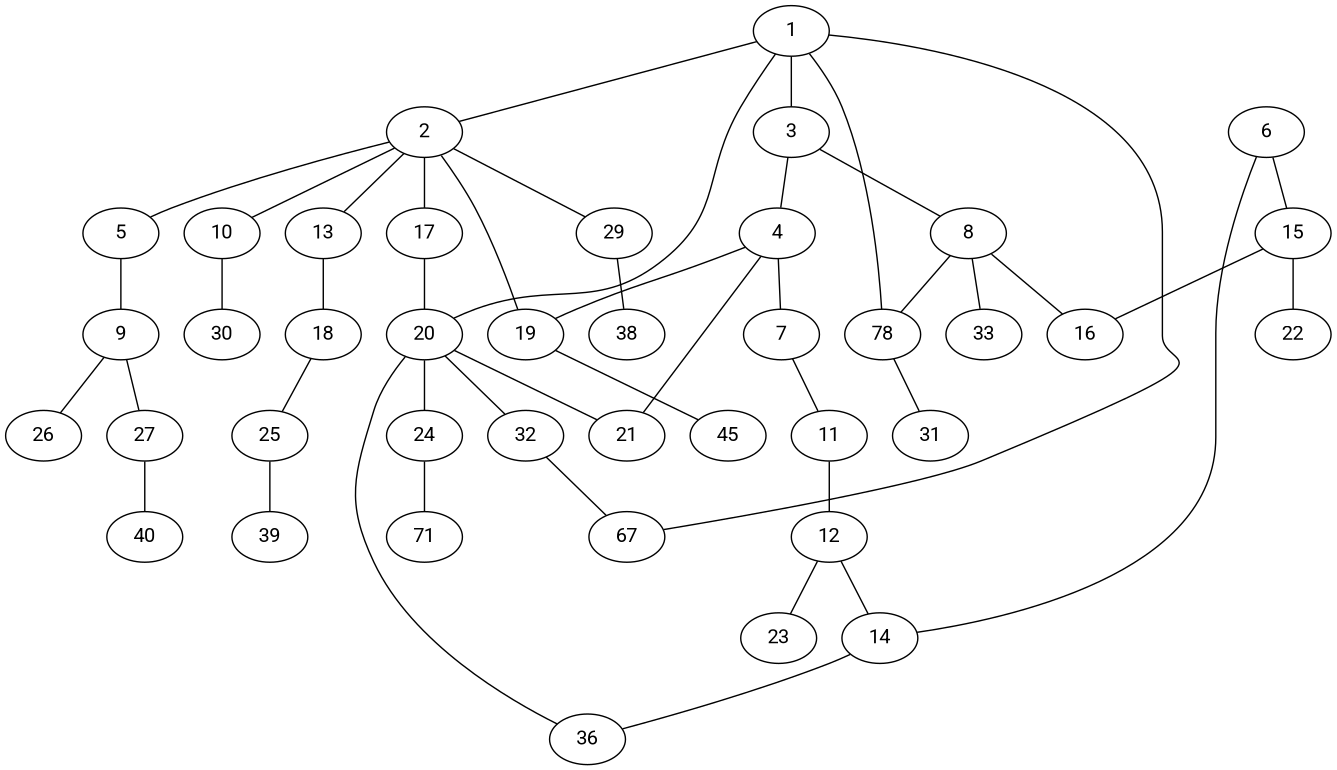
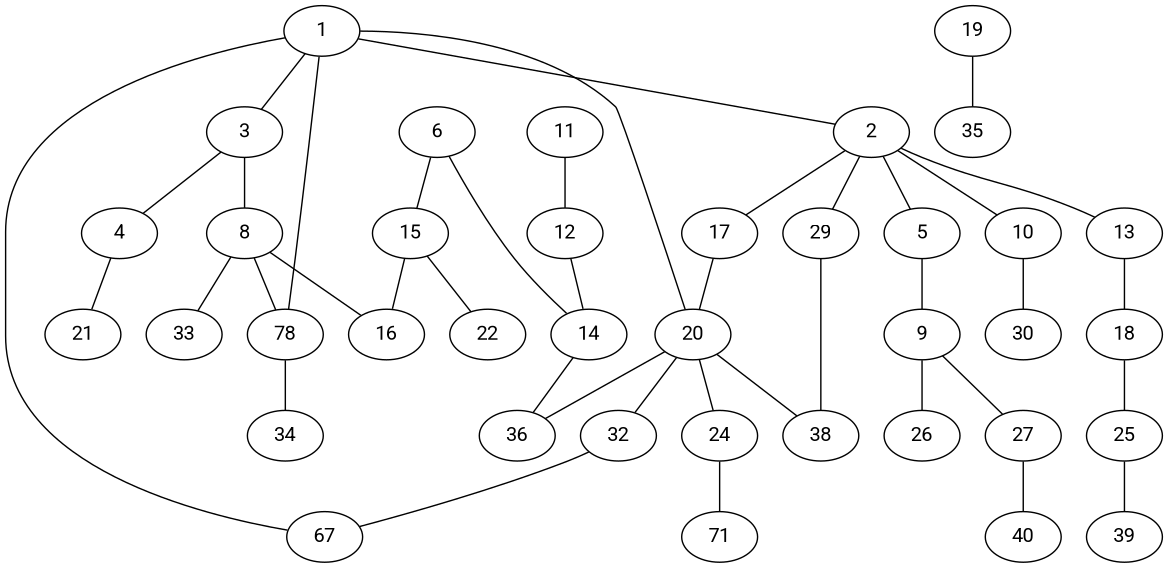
(486, 229) -> none
(650, 282) -> none
(781, 335) -> none
(526, 385) -> (757, 385)
(728, 436) -> (973, 132)
(930, 436) -> (285, 436)
(779, 638) -> none
